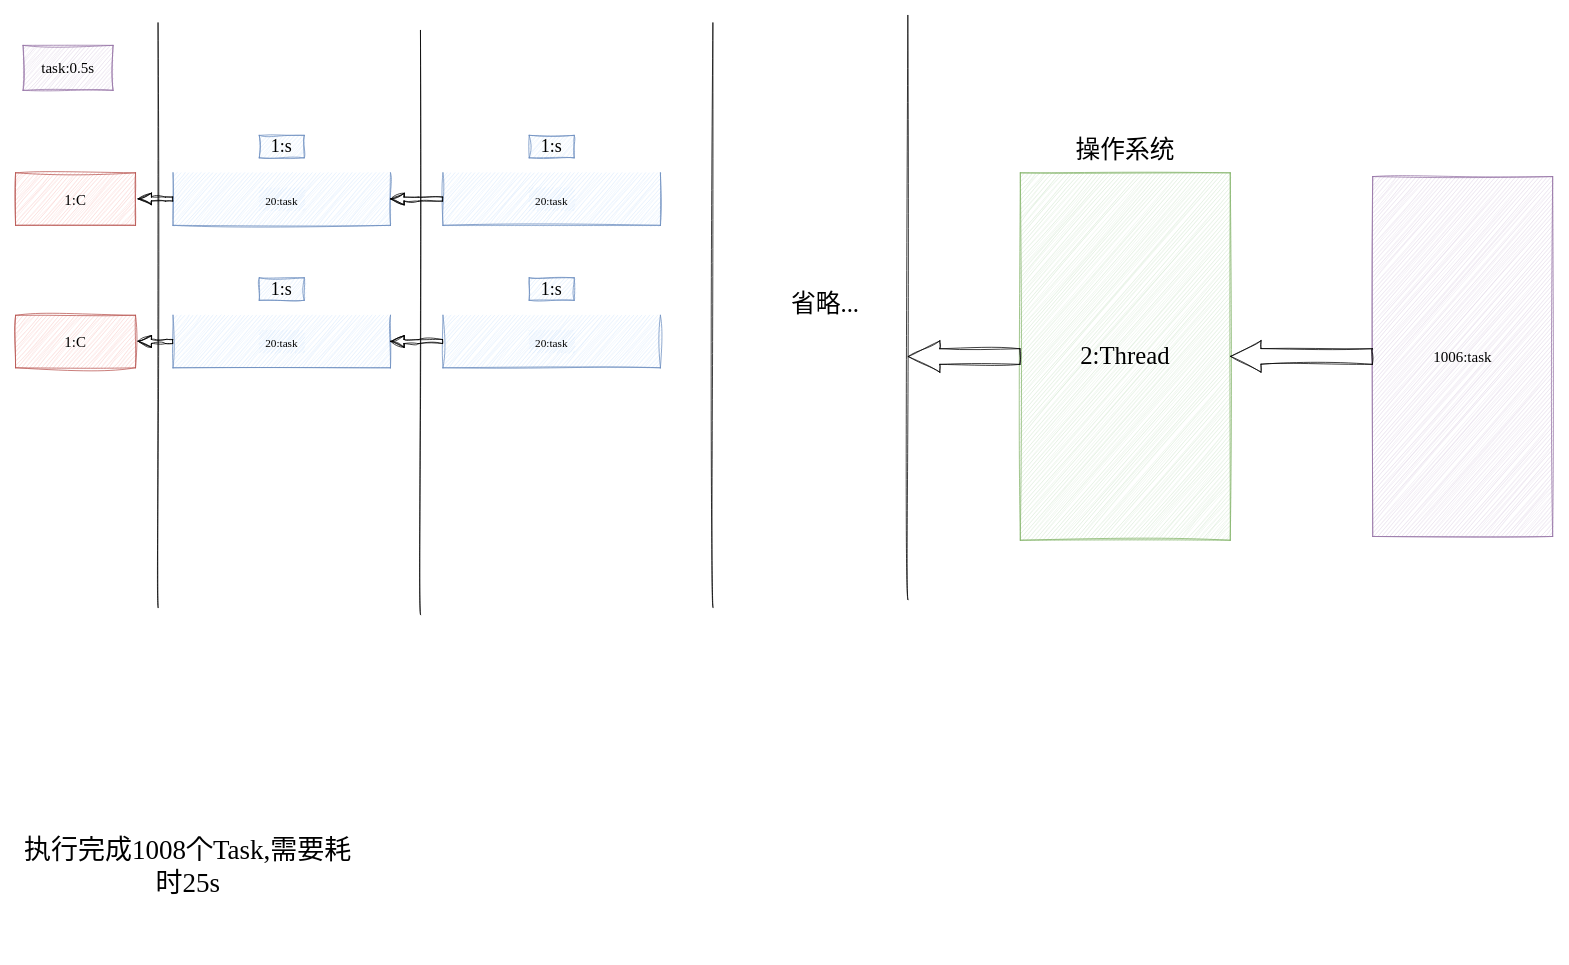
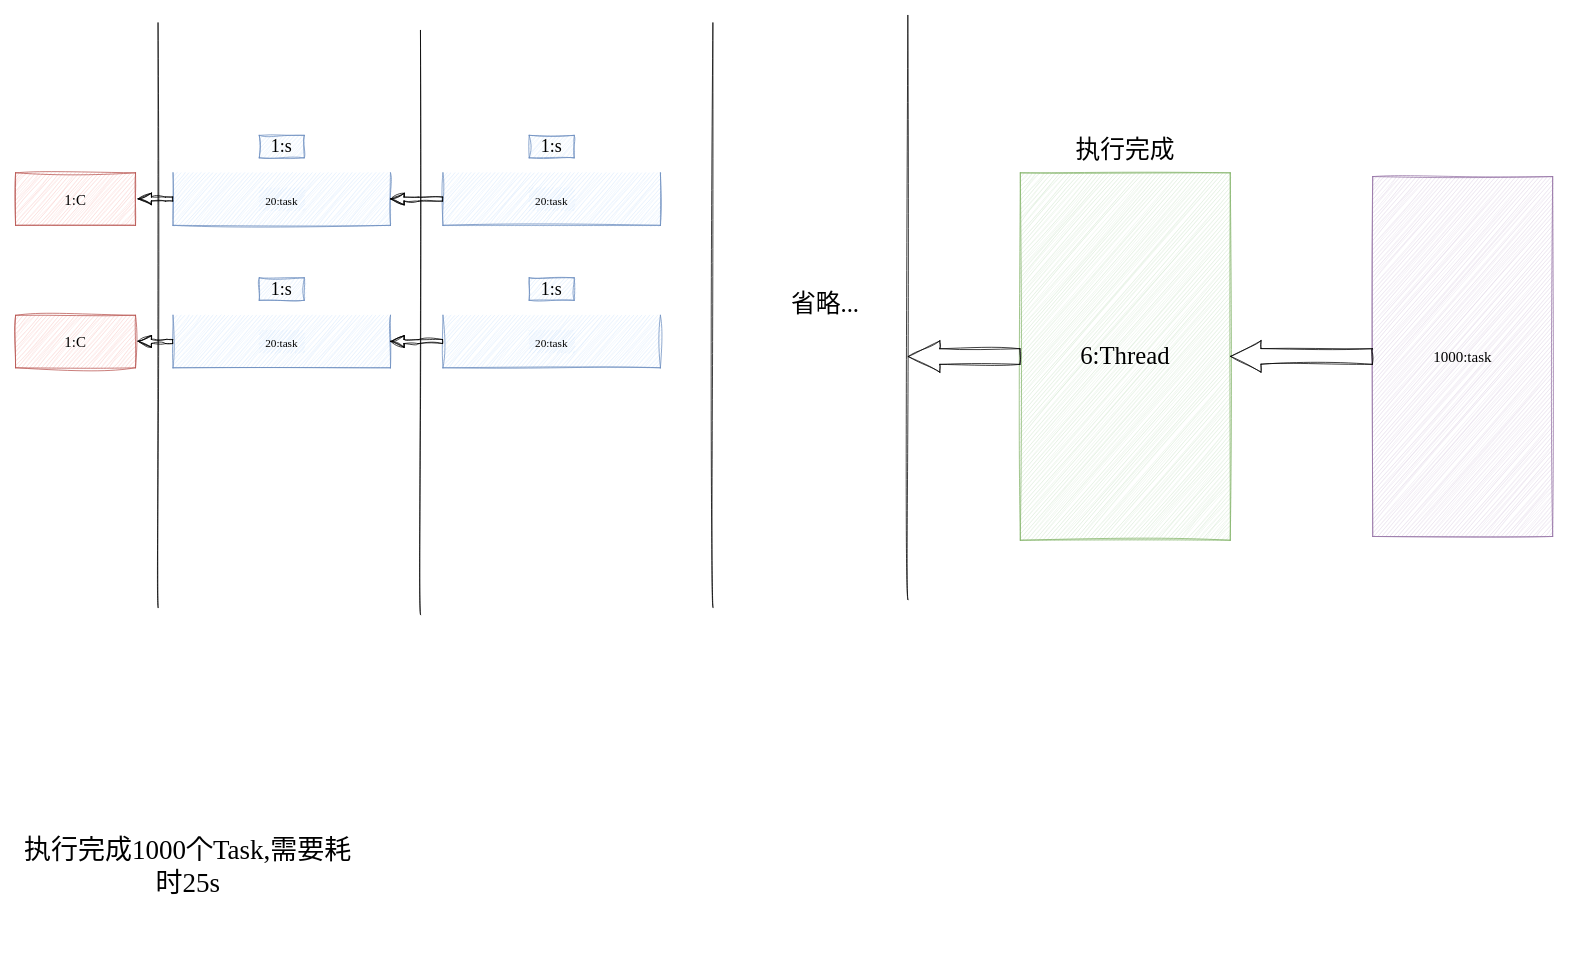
(68, 68) -> none
(1125, 150) -> (1125, 150)
(1125, 357) -> (1125, 357)
(1463, 357) -> (1463, 357)
(188, 867) -> (188, 867)
